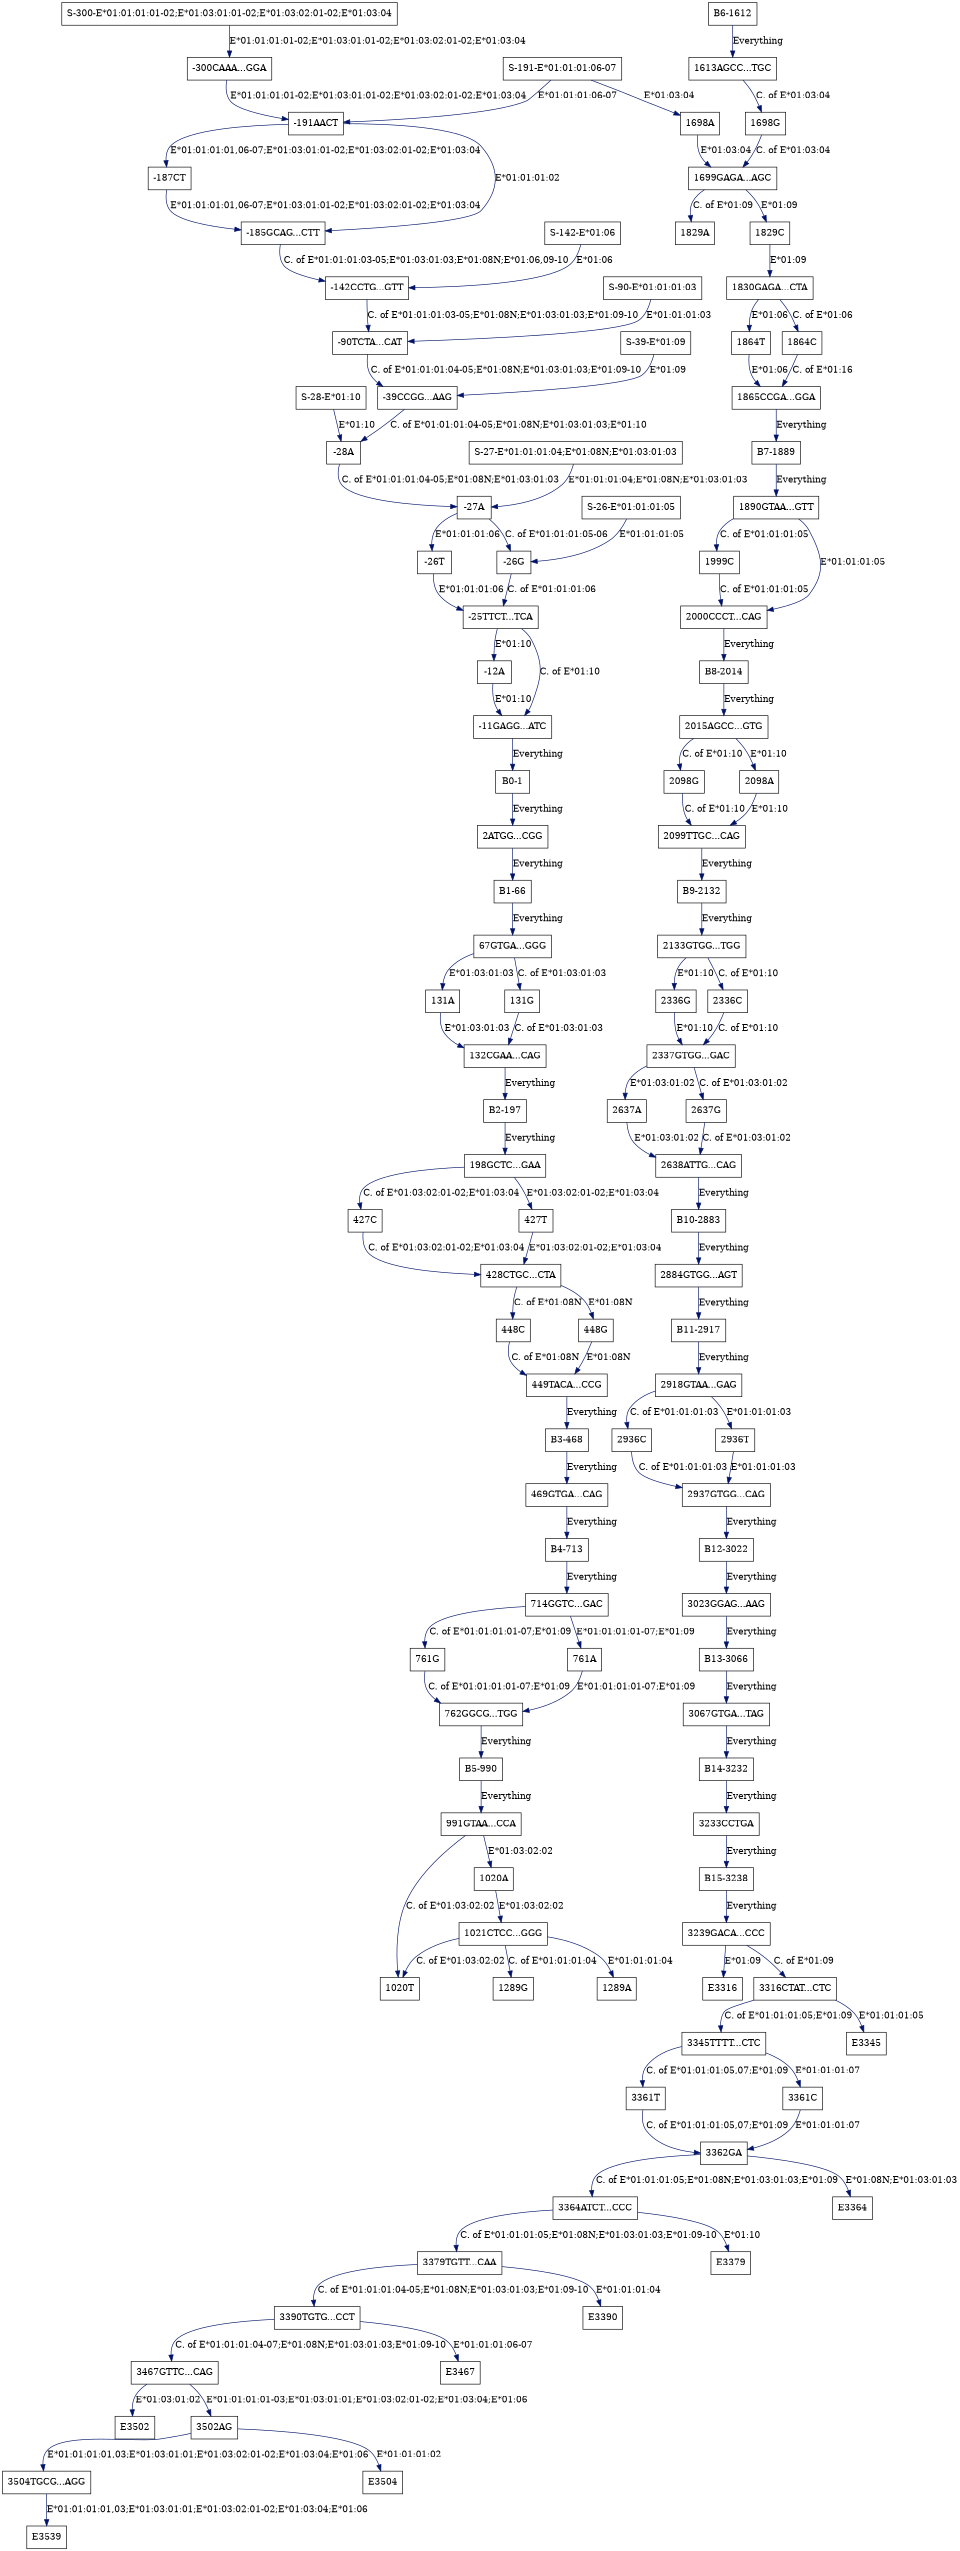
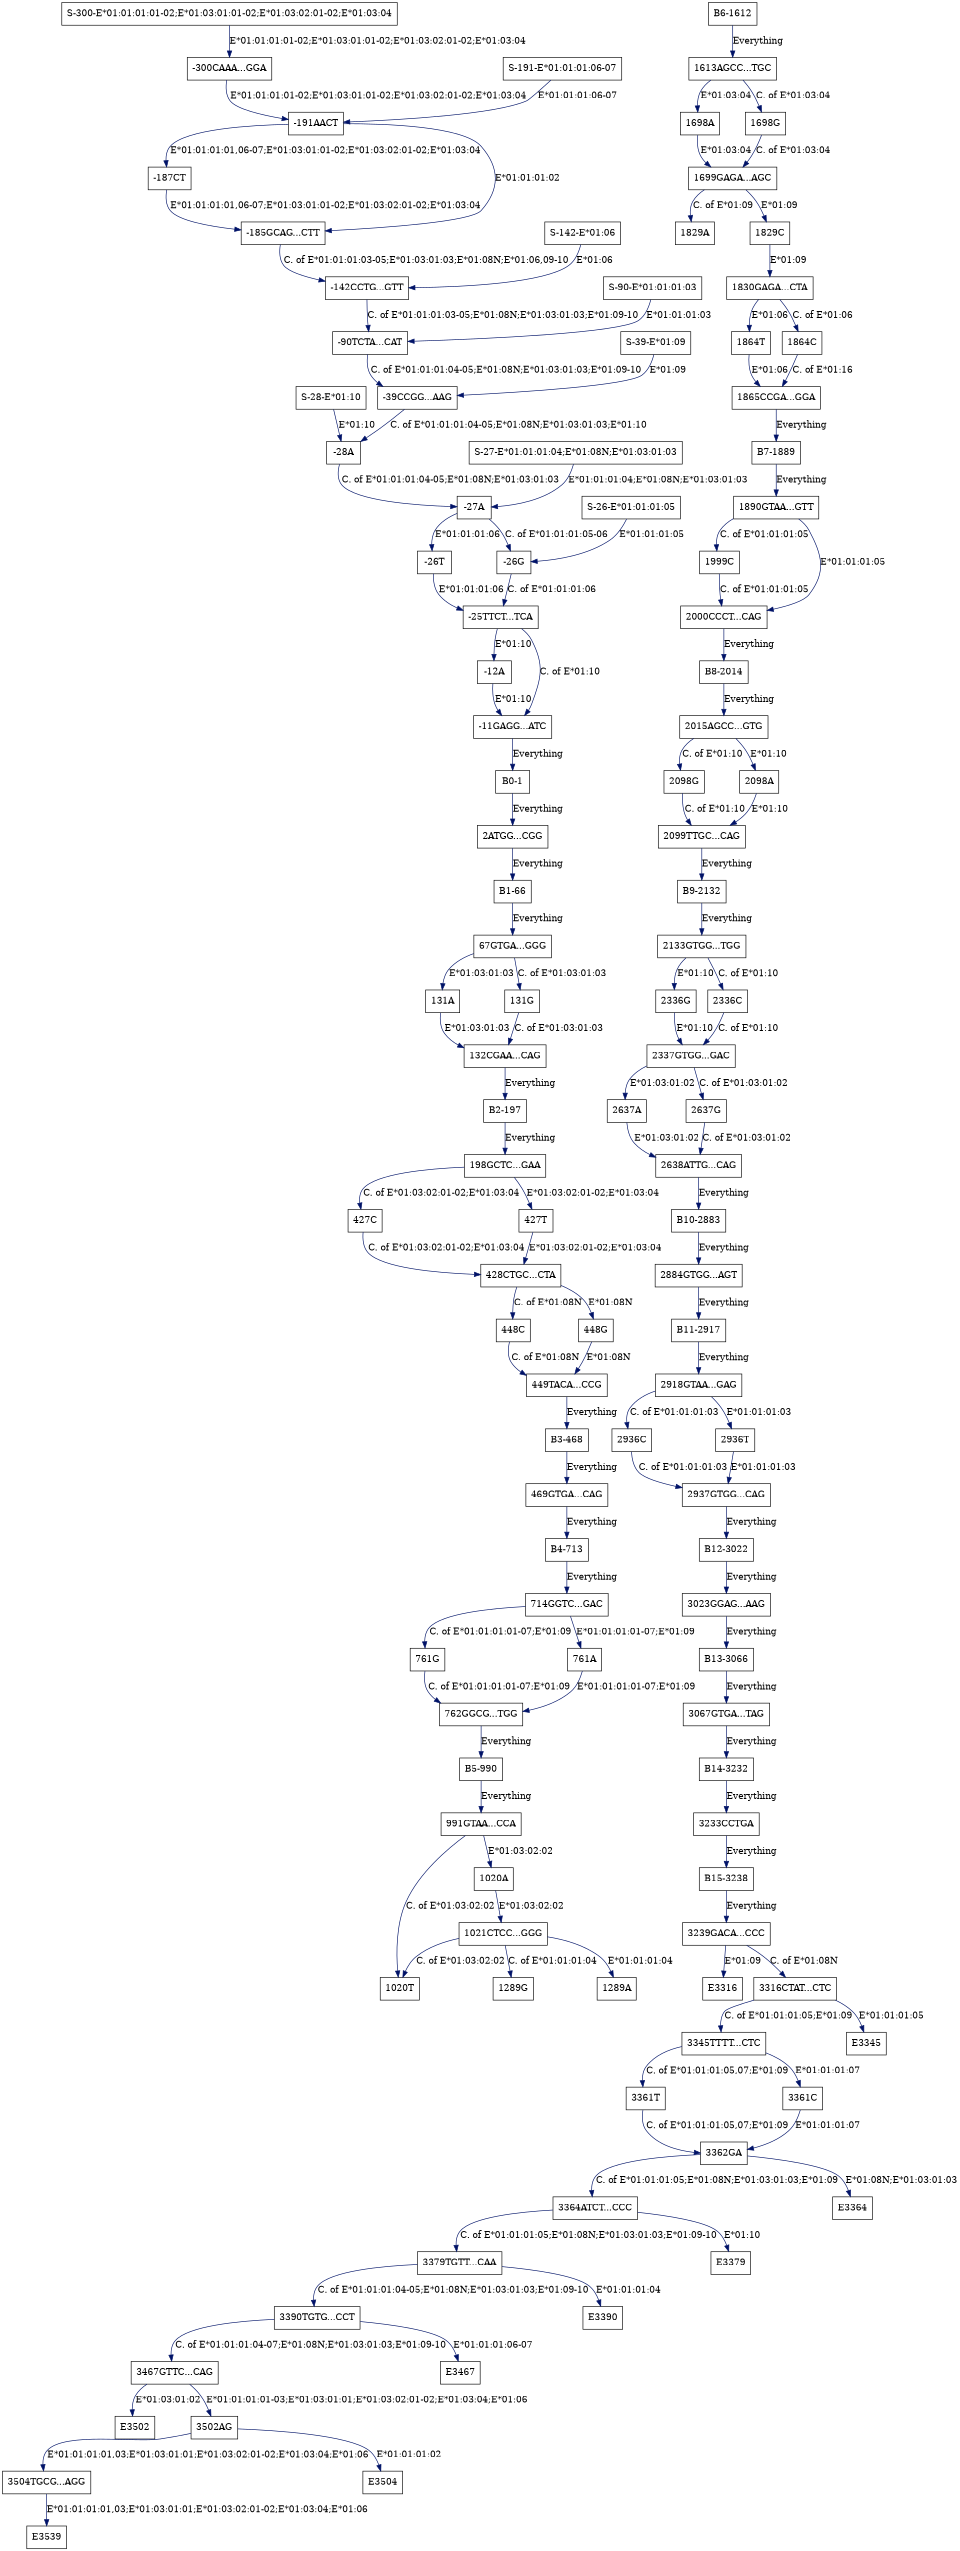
(633, 96) -> (701, 91)
(804, 1961) -> (804, 1961)
